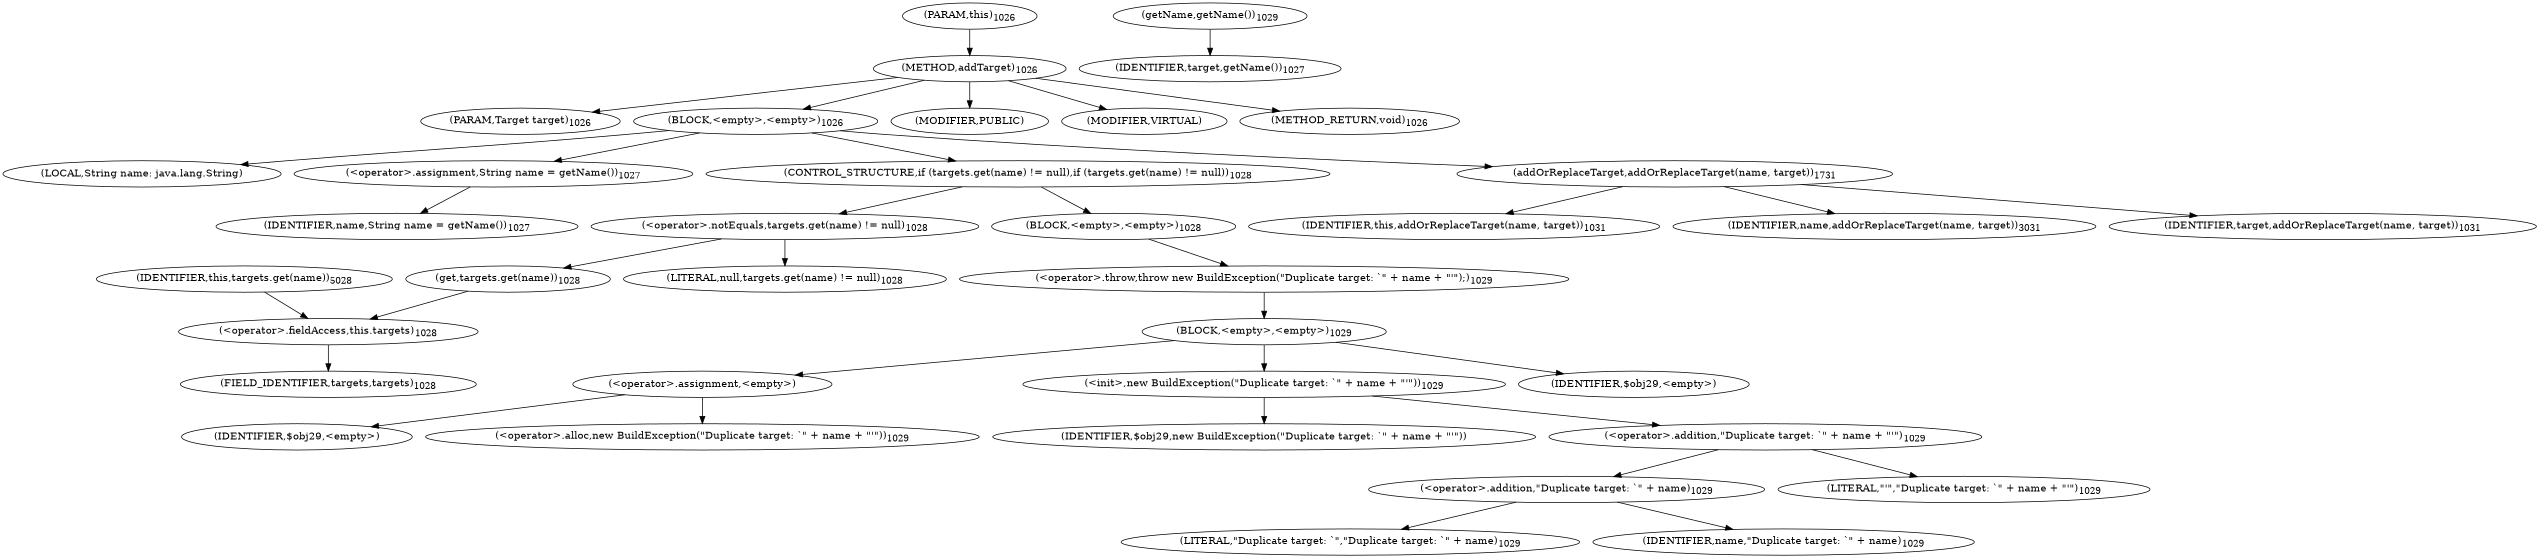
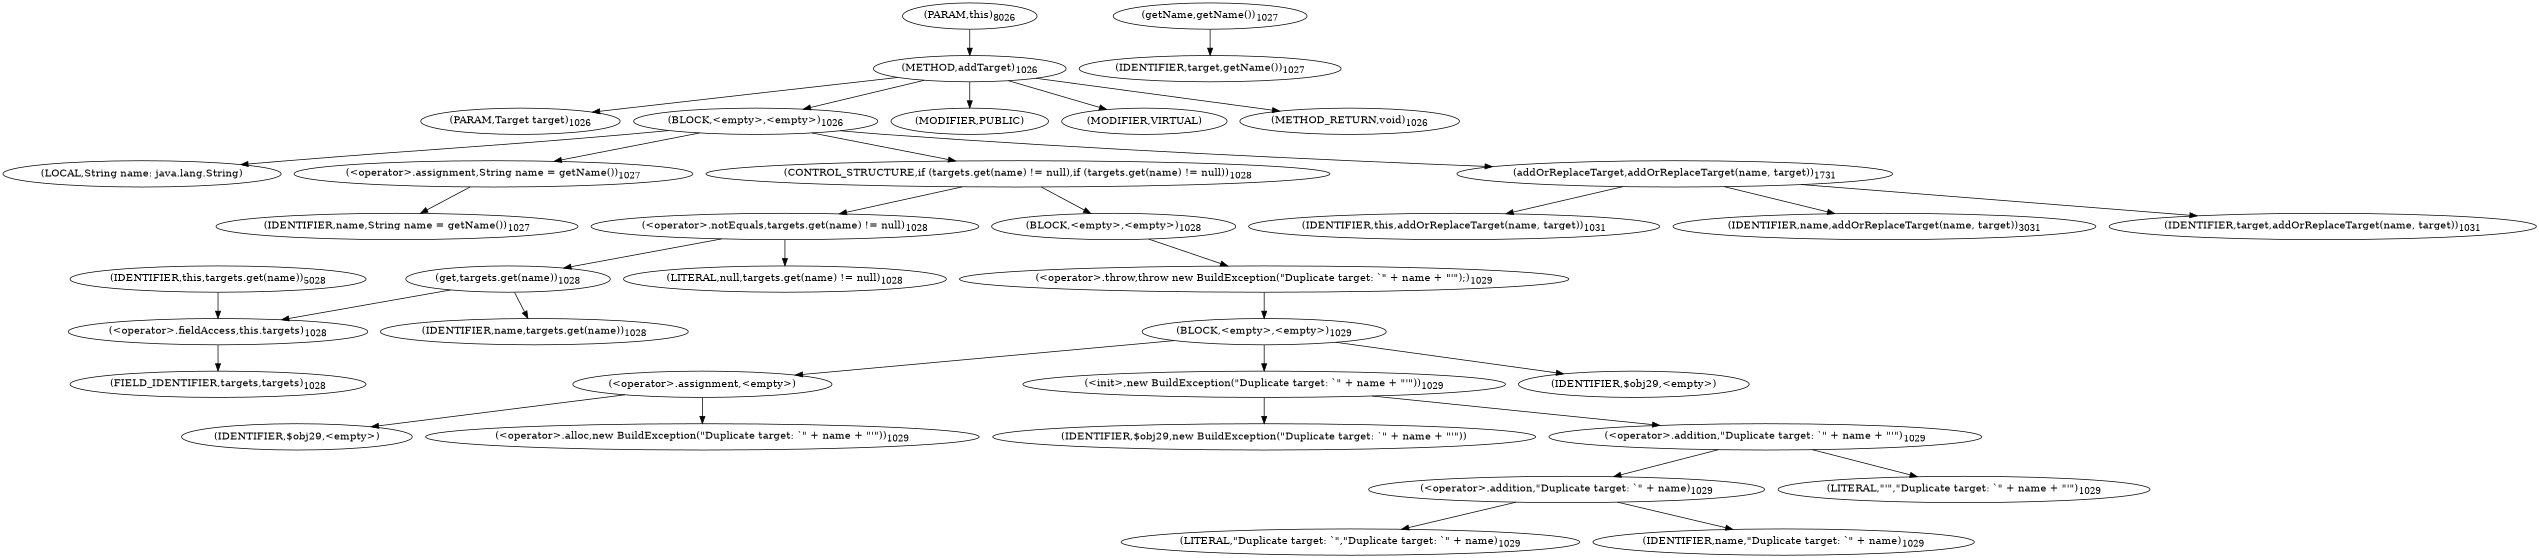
(1004, 15) -> (1004, 15)
(1267, 15) -> (1267, 15)
none -> (534, 332)
